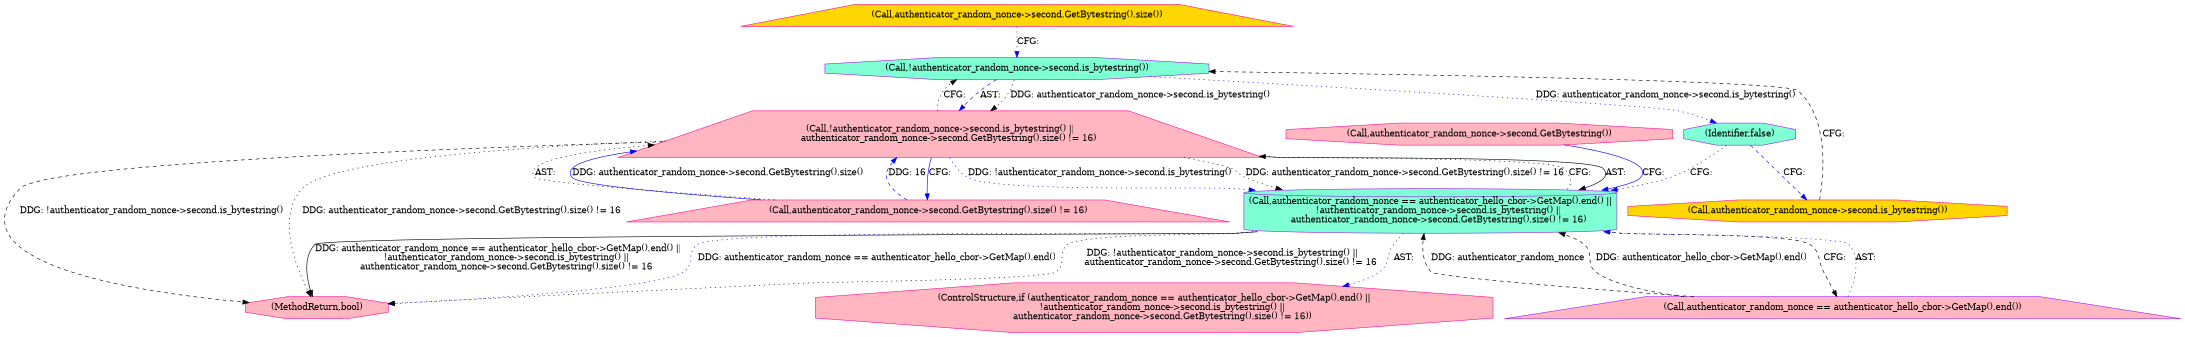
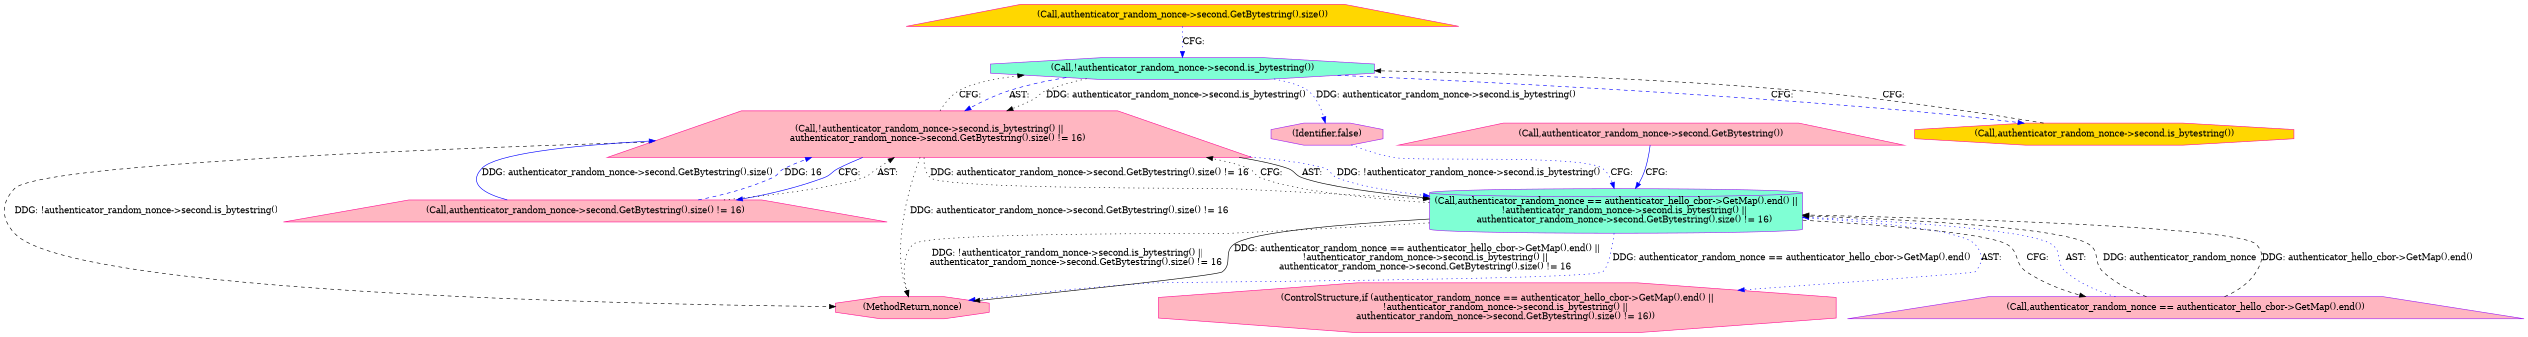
(1479, 134) -> (1651, 134)
(1740, 134) -> (1327, 134)
(1776, 170) -> (1678, 93)
(317, 308) -> (912, 308)
